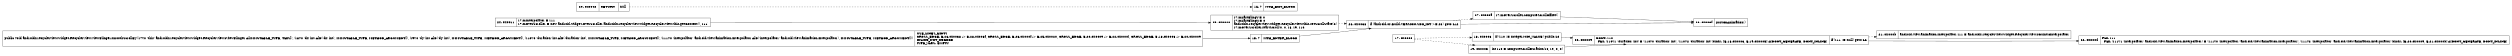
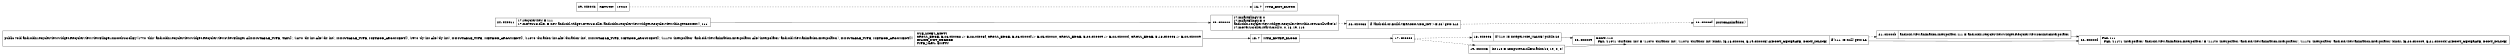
(623, 7) -> (622, 7)
(1517, 15) -> none
(537, 21) -> (536, 21)
(1576, 23) -> (1576, 23)
(1334, 33) -> (1345, 38)
none -> (2074, 36)
